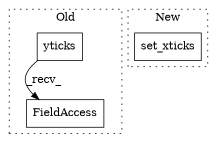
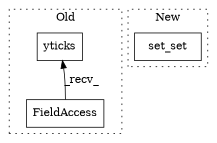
(168, 47) -> (168, 47)
(26, 76) -> (65, 84)
